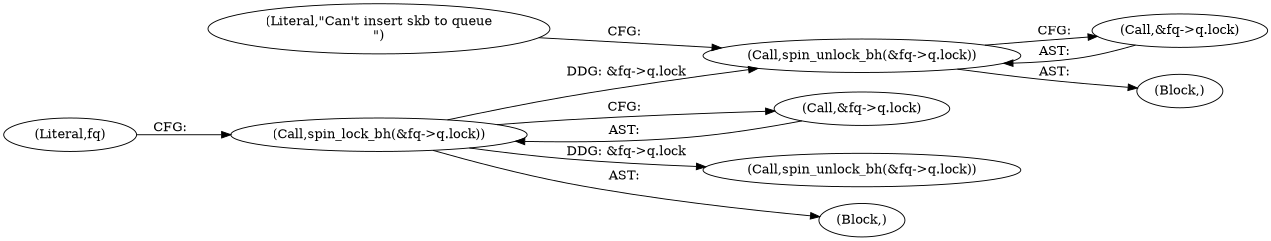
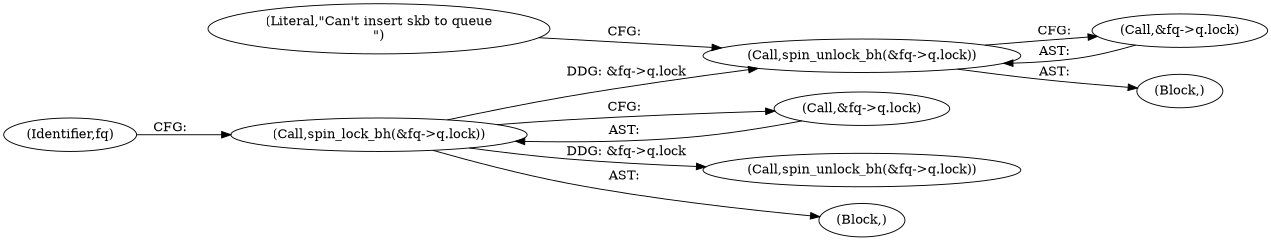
(70, 135) -> (70, 135)
